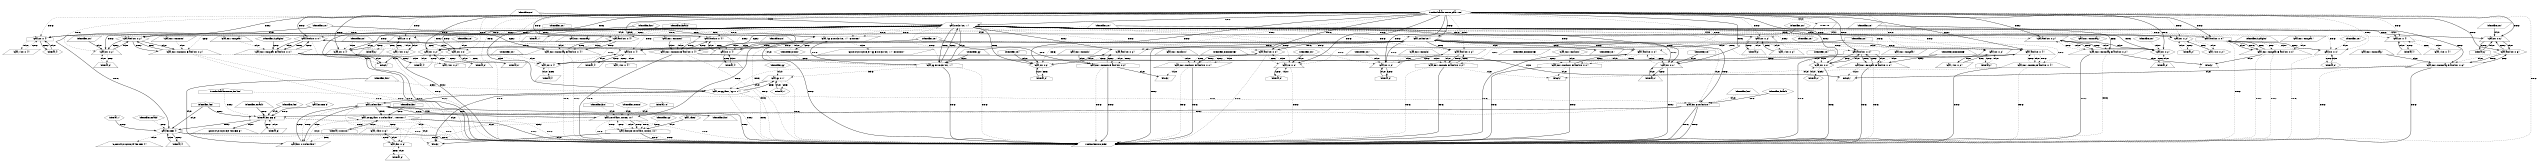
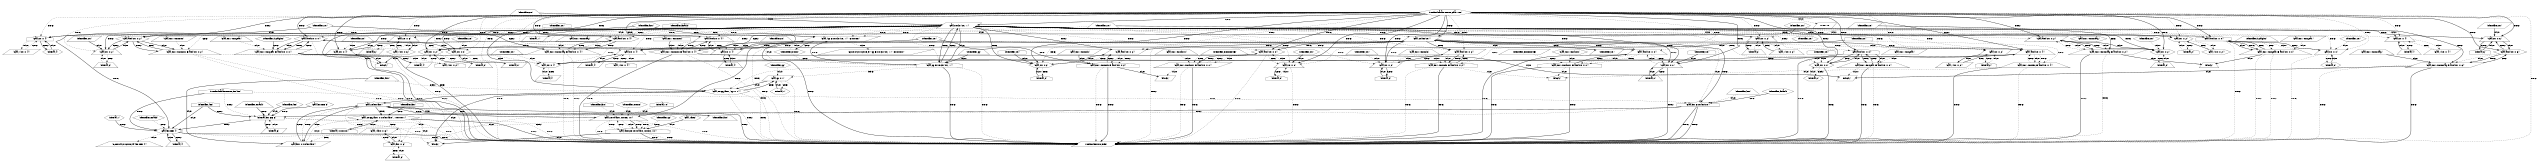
(1274, 46) -> (1274, 46)
(1953, 52) -> none
(443, 85) -> (443, 85)
none -> (150, 104)
(225, 131) -> none
